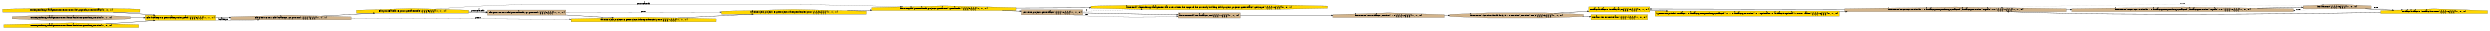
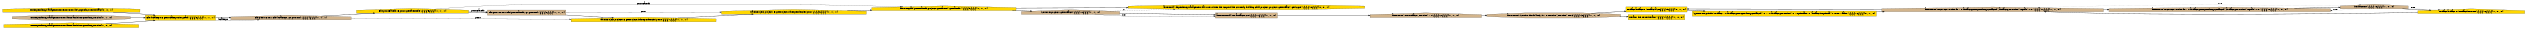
(1052, 12) -> (1071, 12)
